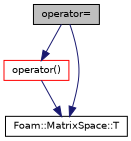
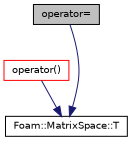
(54, 38) -> none
